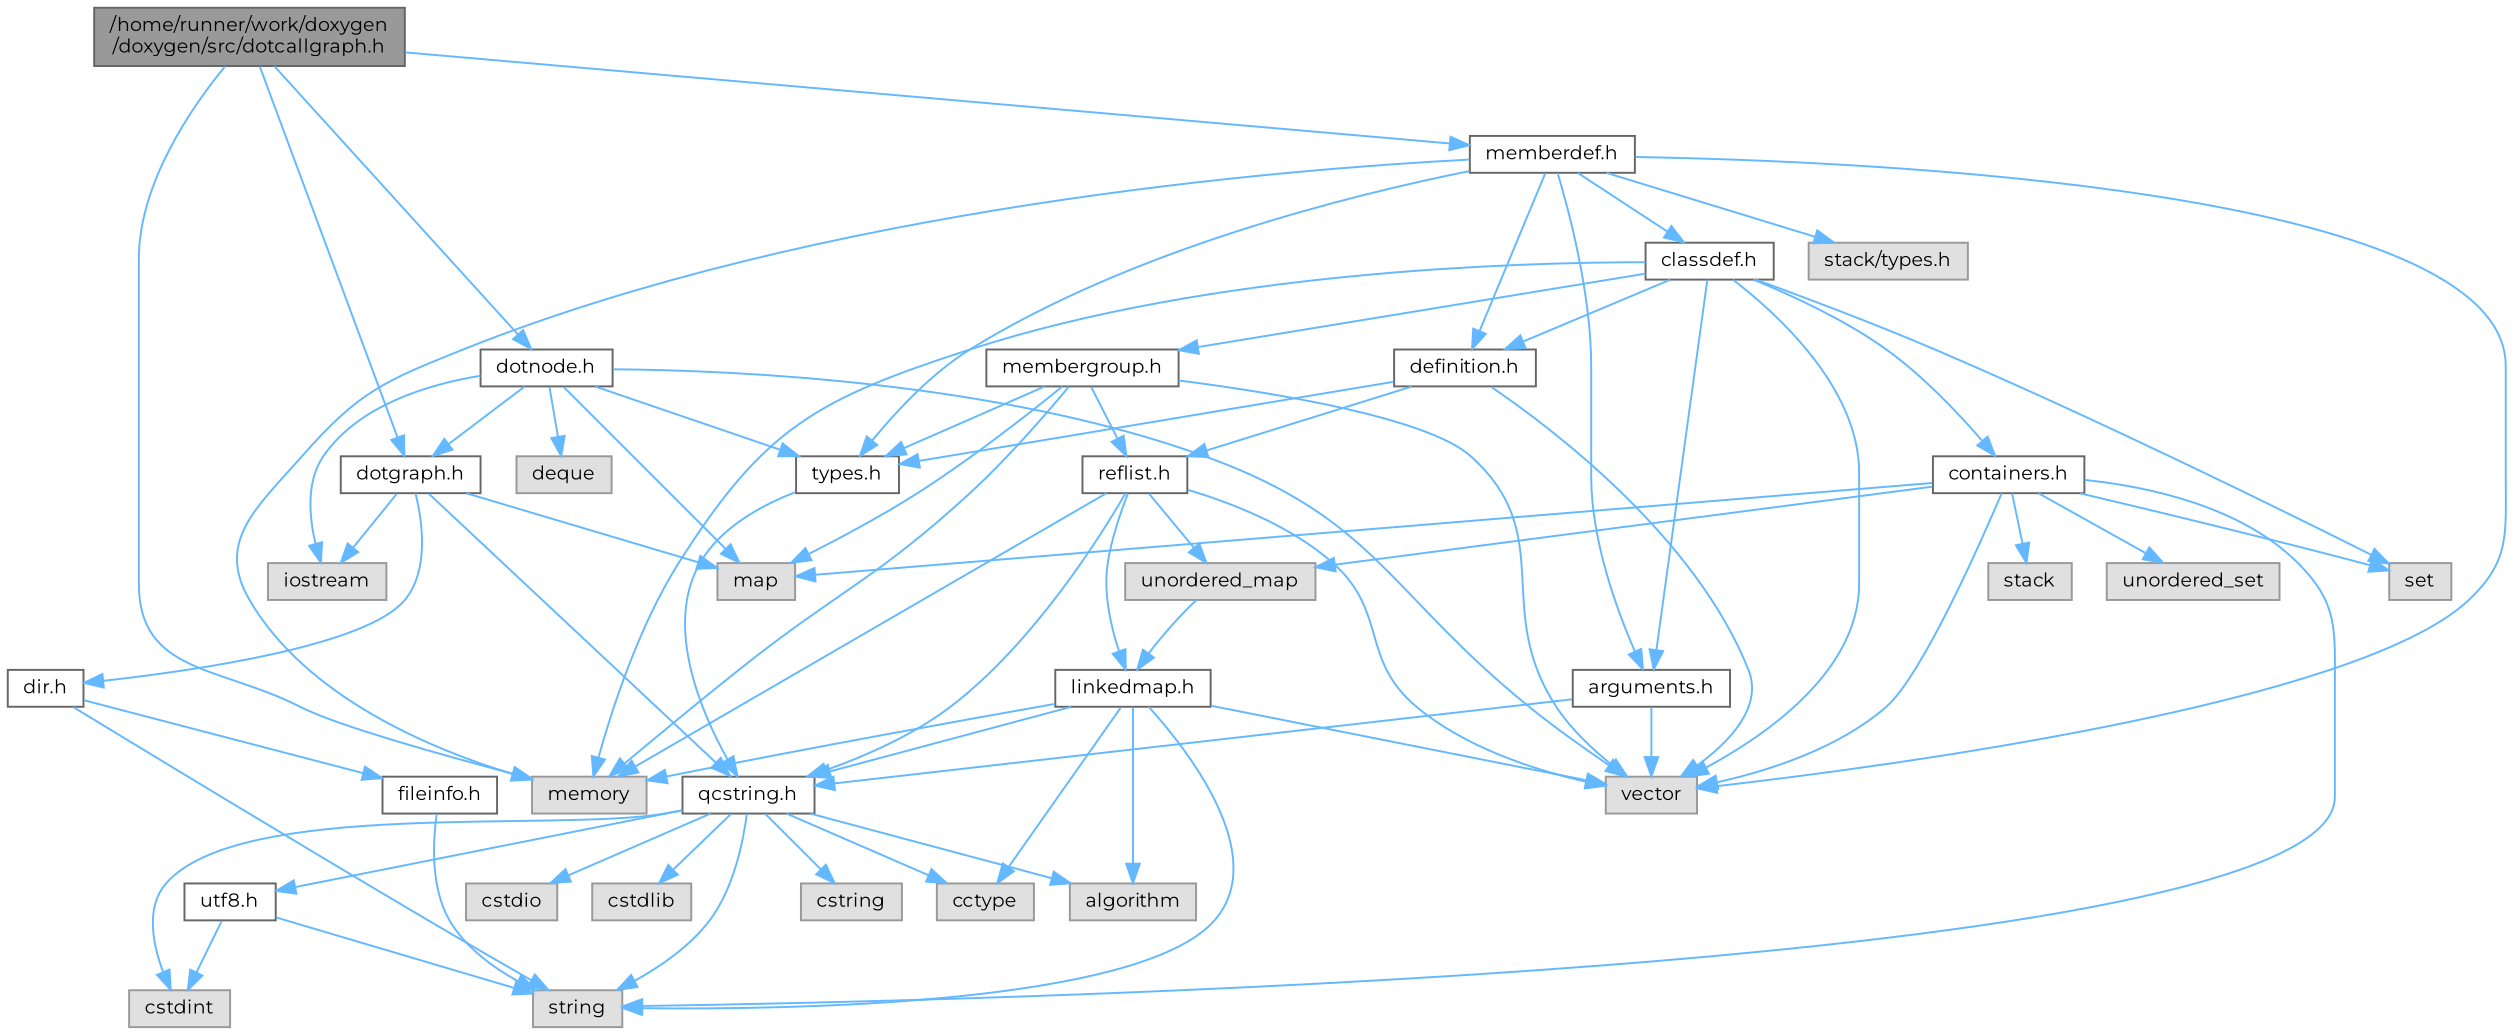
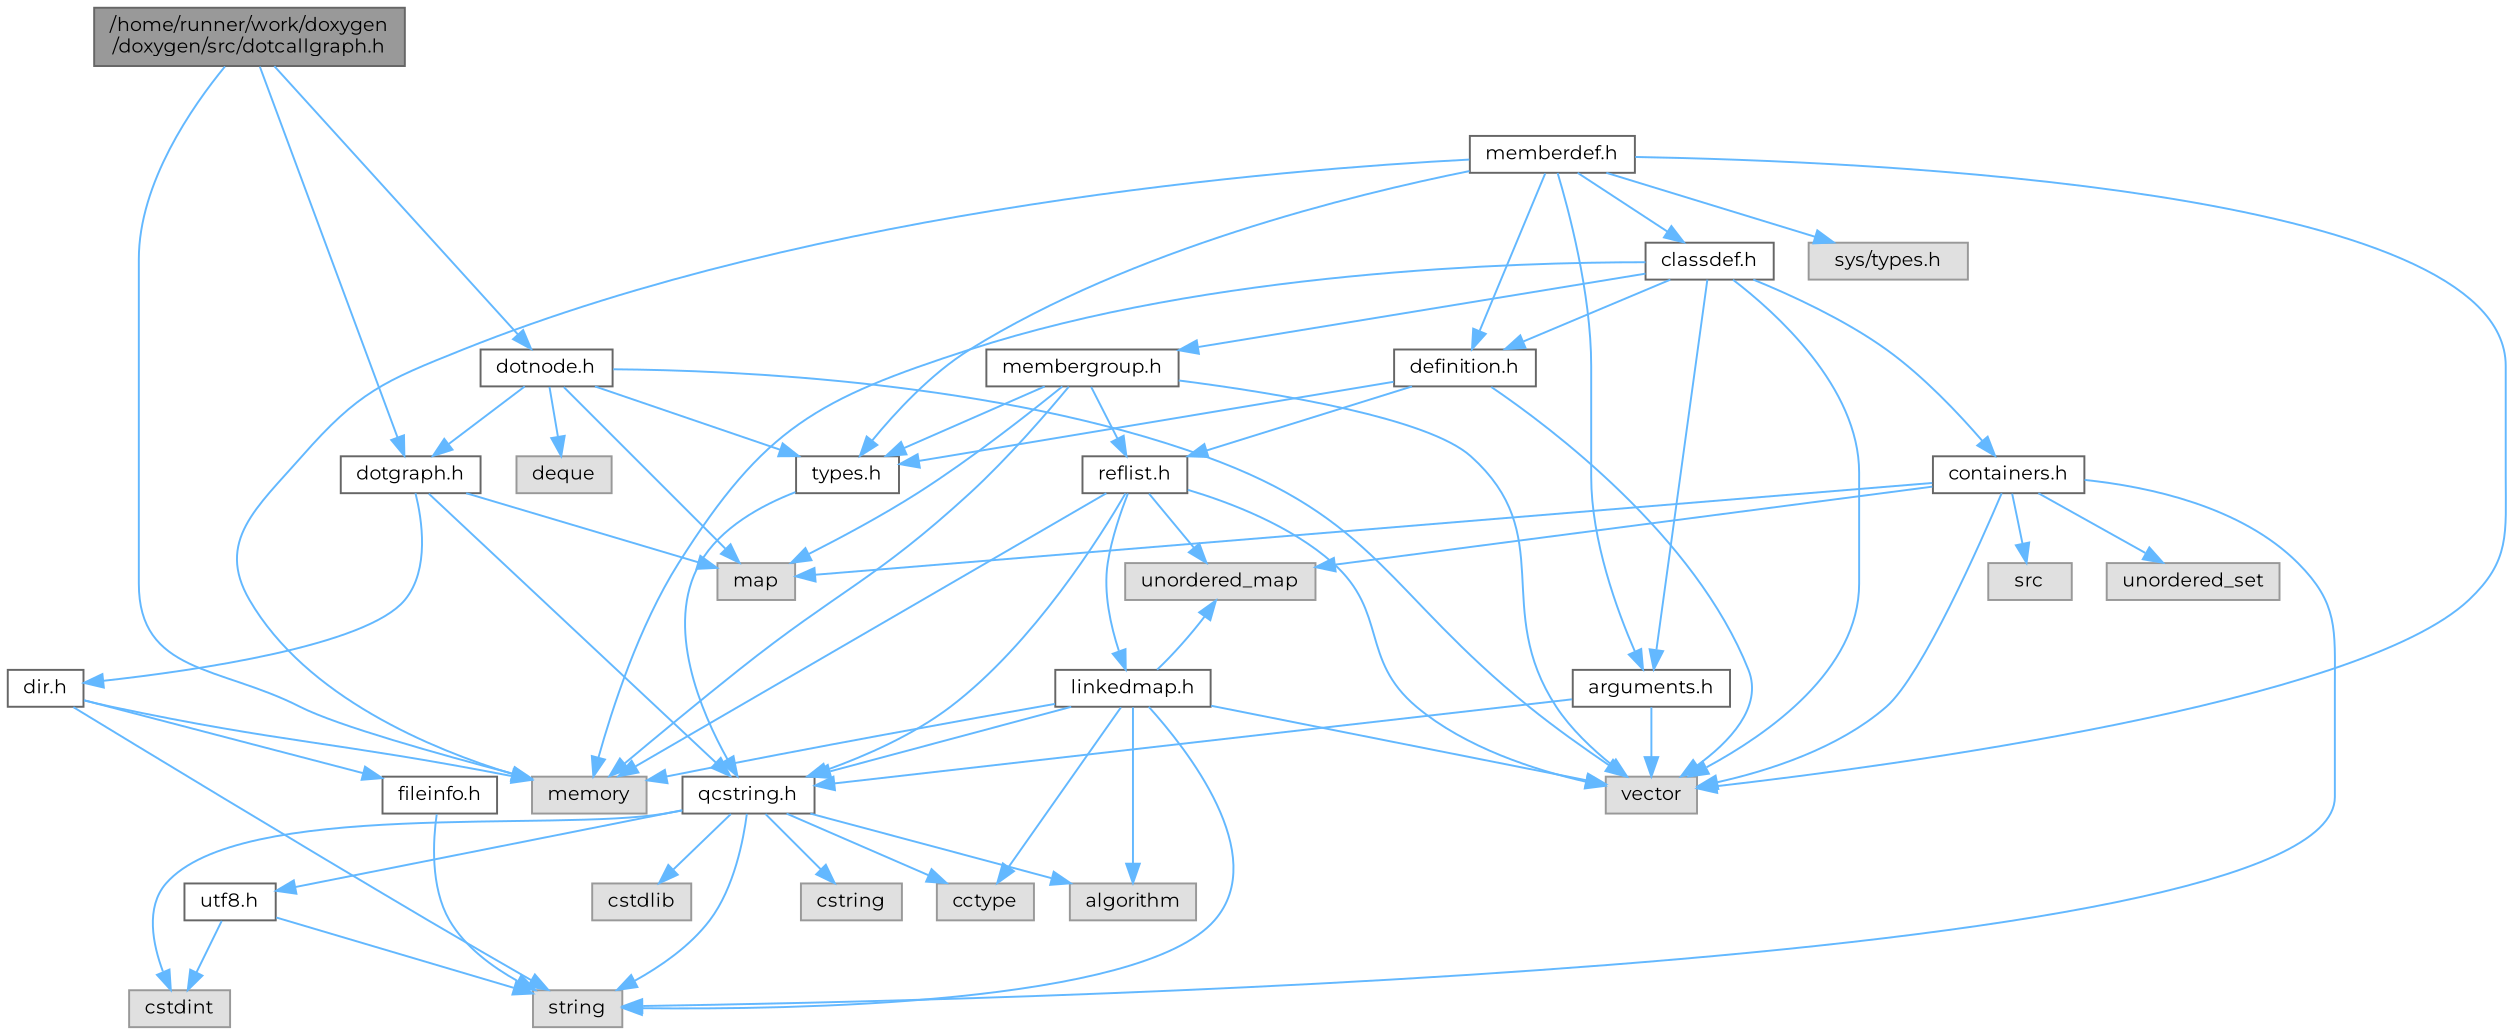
(927, 98) -> none
(1888, 261) -> (1888, 261)
(327, 582) -> none
(2030, 582) -> (2030, 582)
(2420, 582) -> none
(1172, 626) -> (1182, 644)
none -> (298, 740)
(512, 902) -> none
